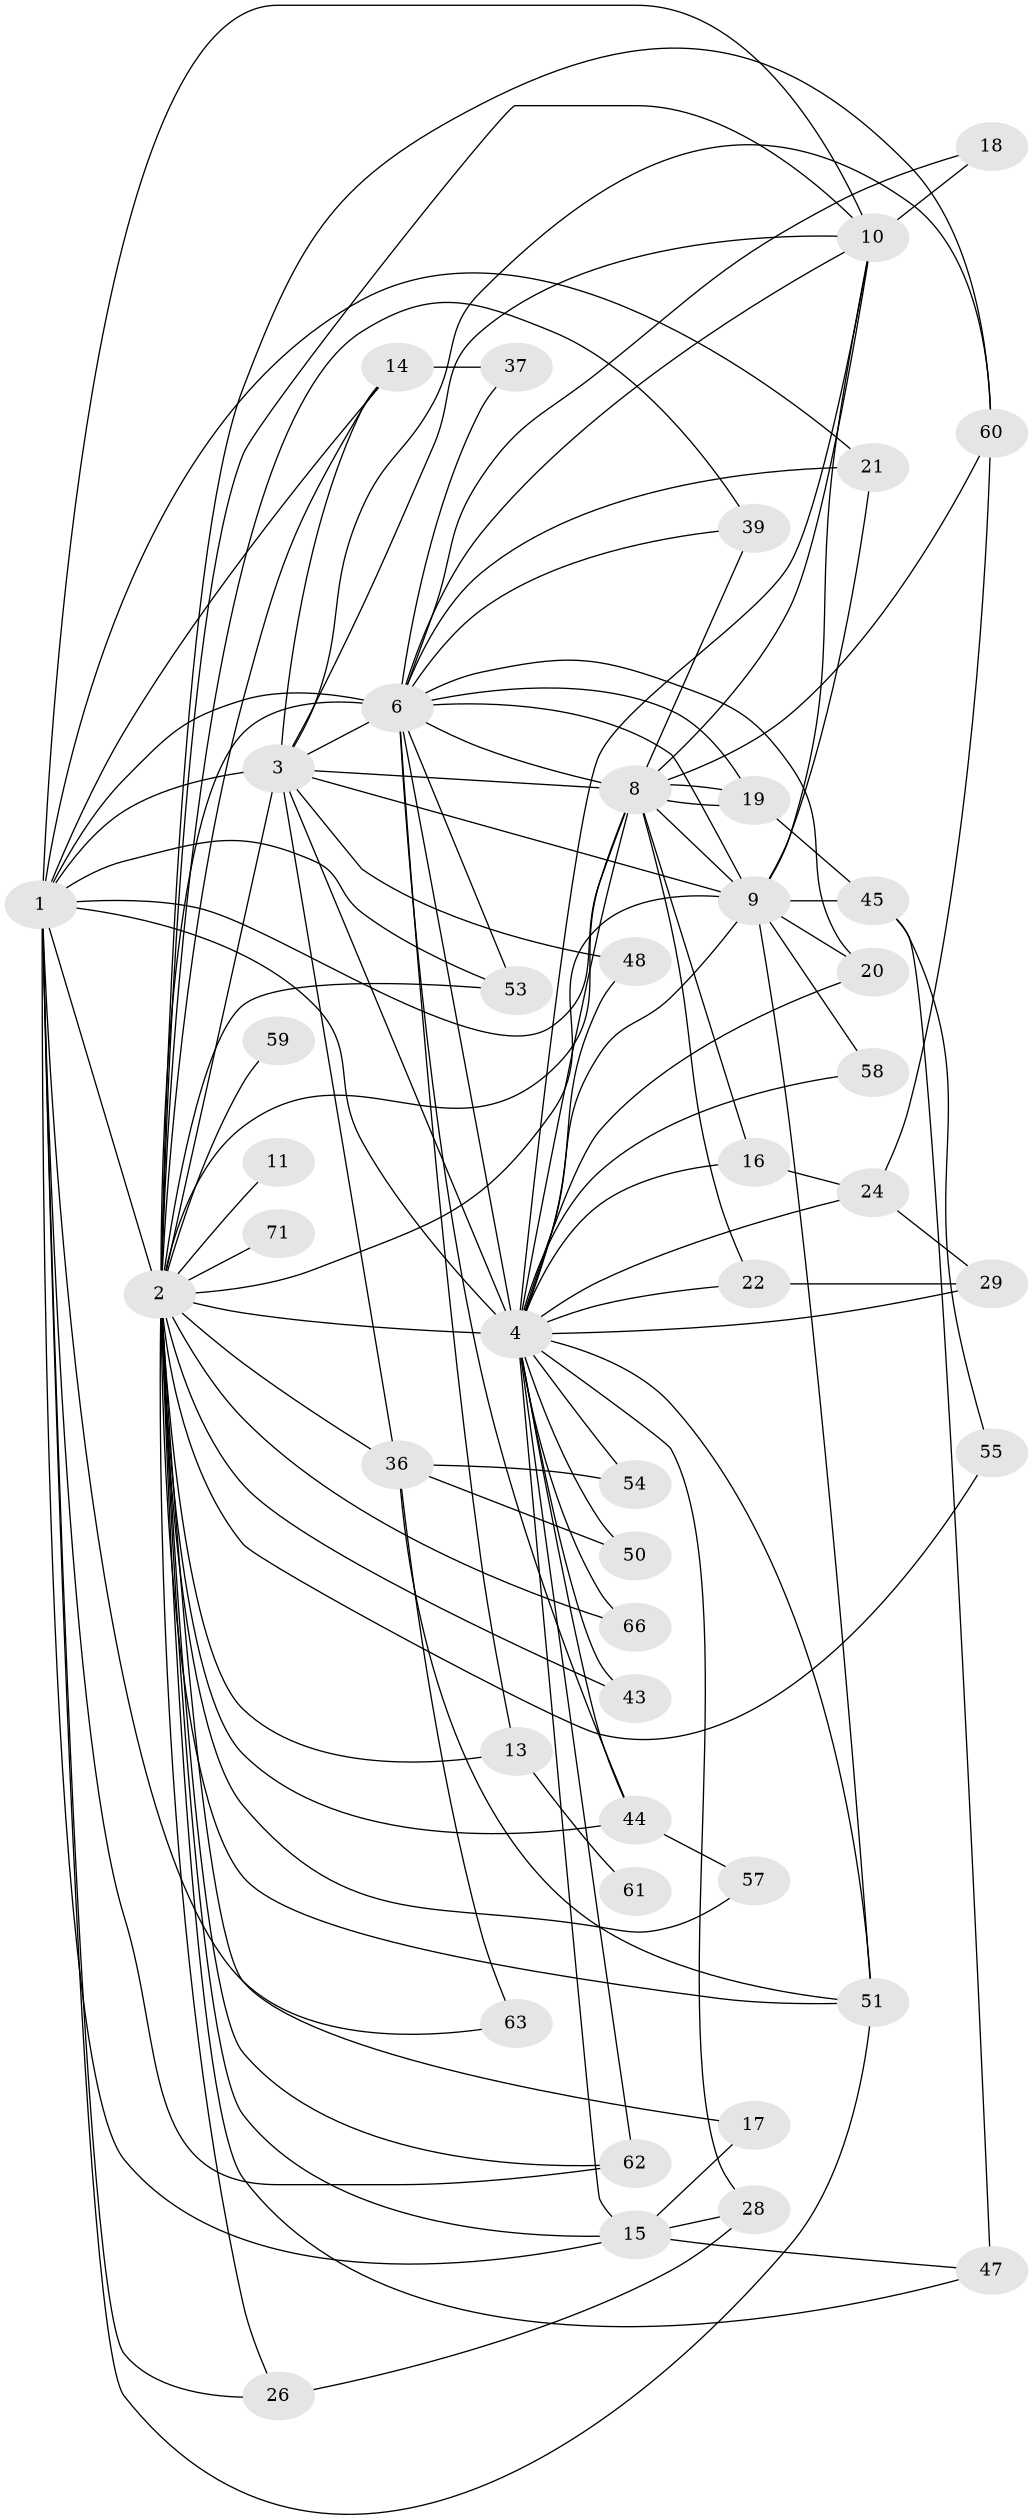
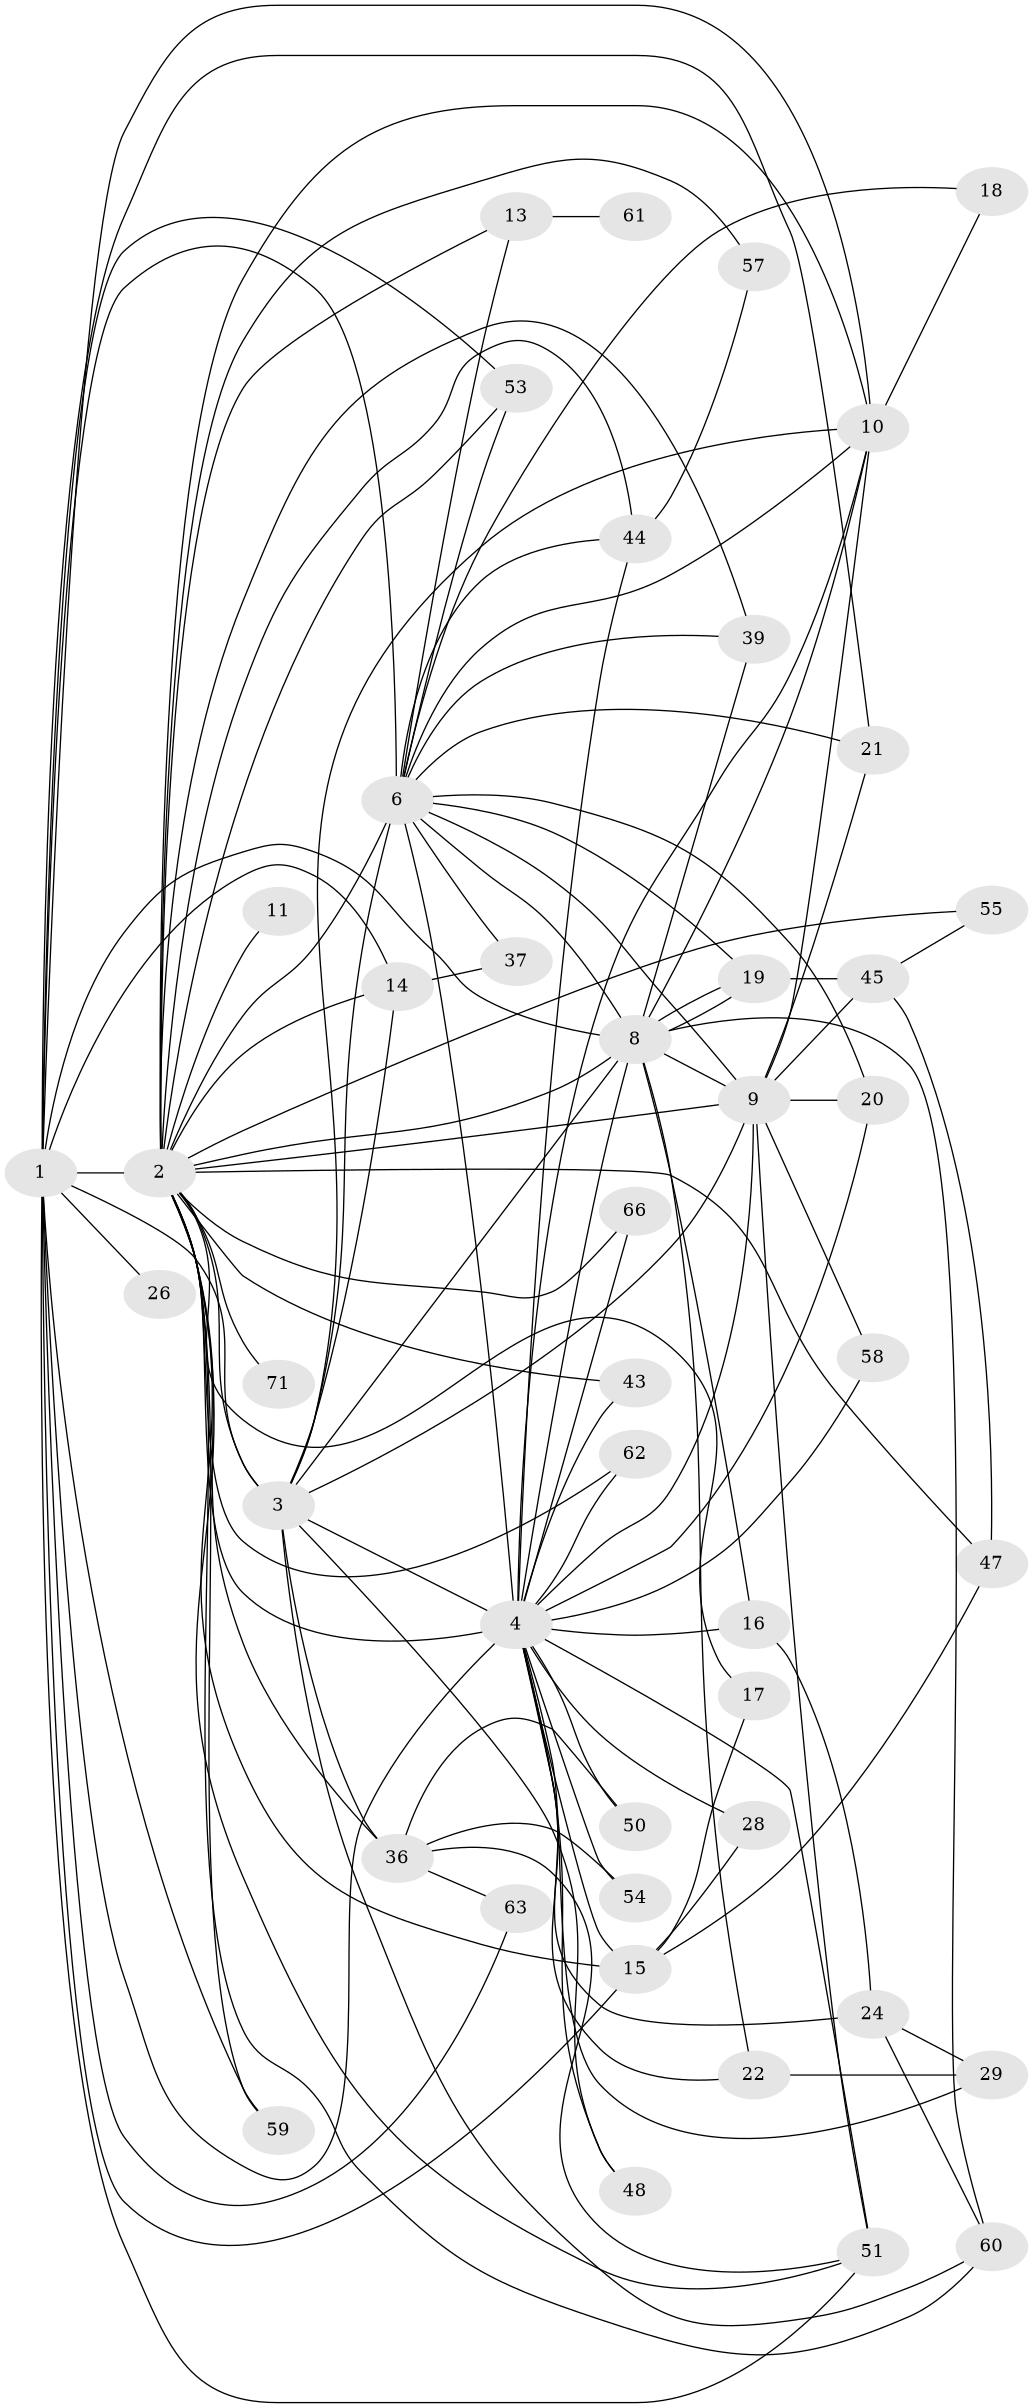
(94, 1755) -> (107, 1665)
(177, 1823) -> none
(531, 2330) -> none
